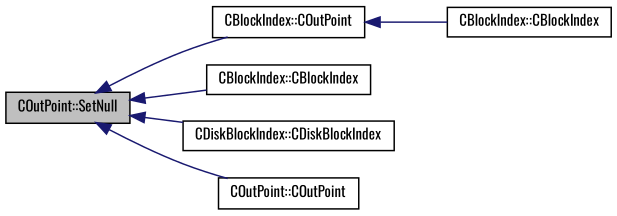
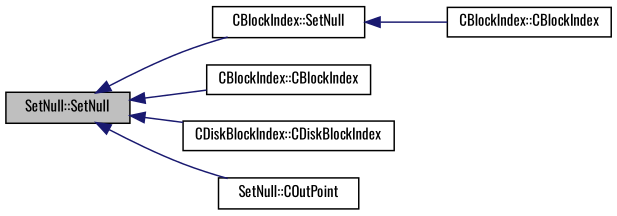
(289, 22) -> (289, 22)
(68, 108) -> (68, 108)
(289, 193) -> (289, 193)
